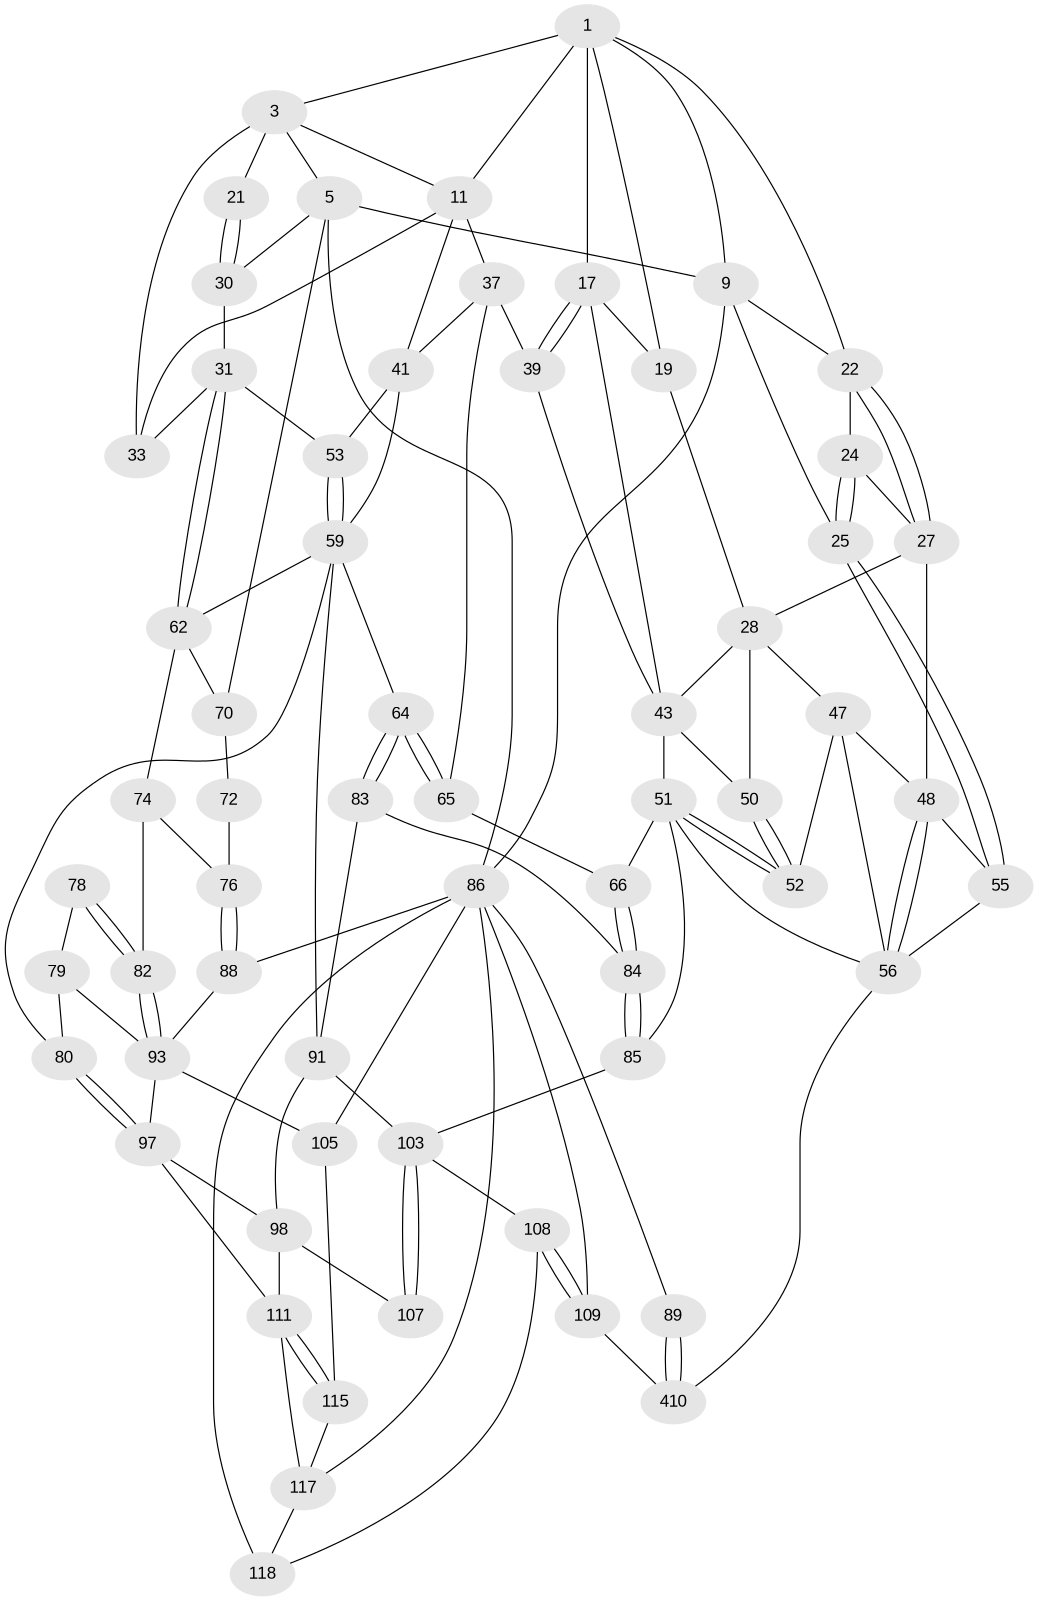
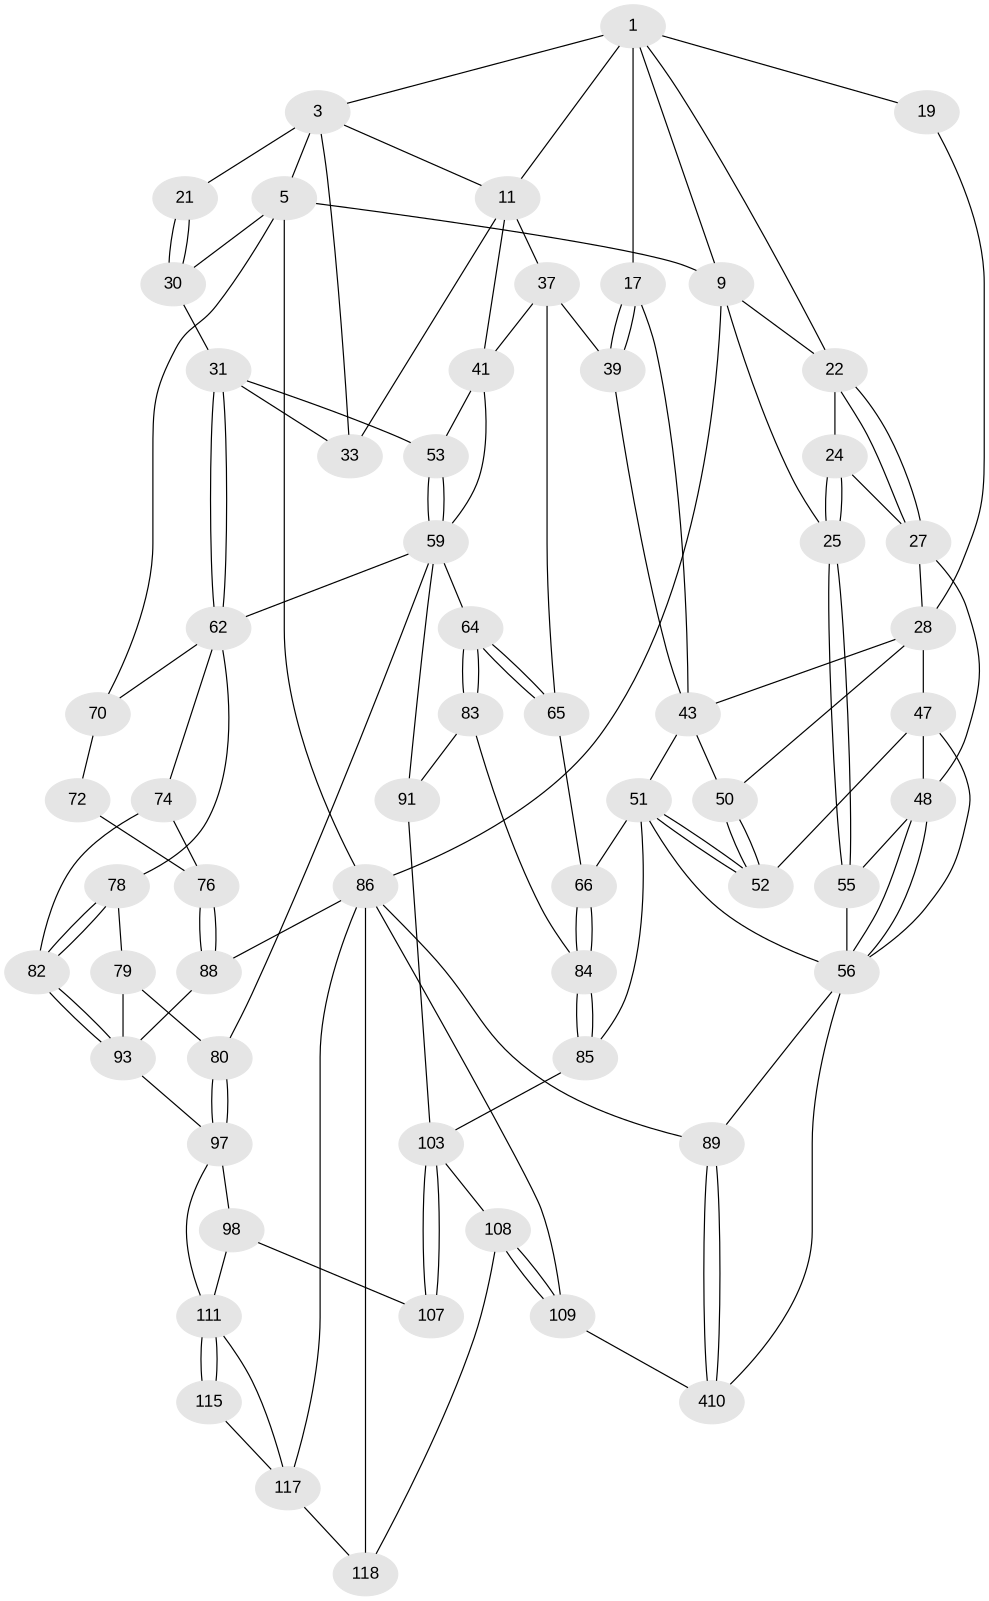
(626, 327) -> none
none -> (223, 779)
none -> (779, 1058)
(278, 1140) -> none
(325, 1144) -> none
